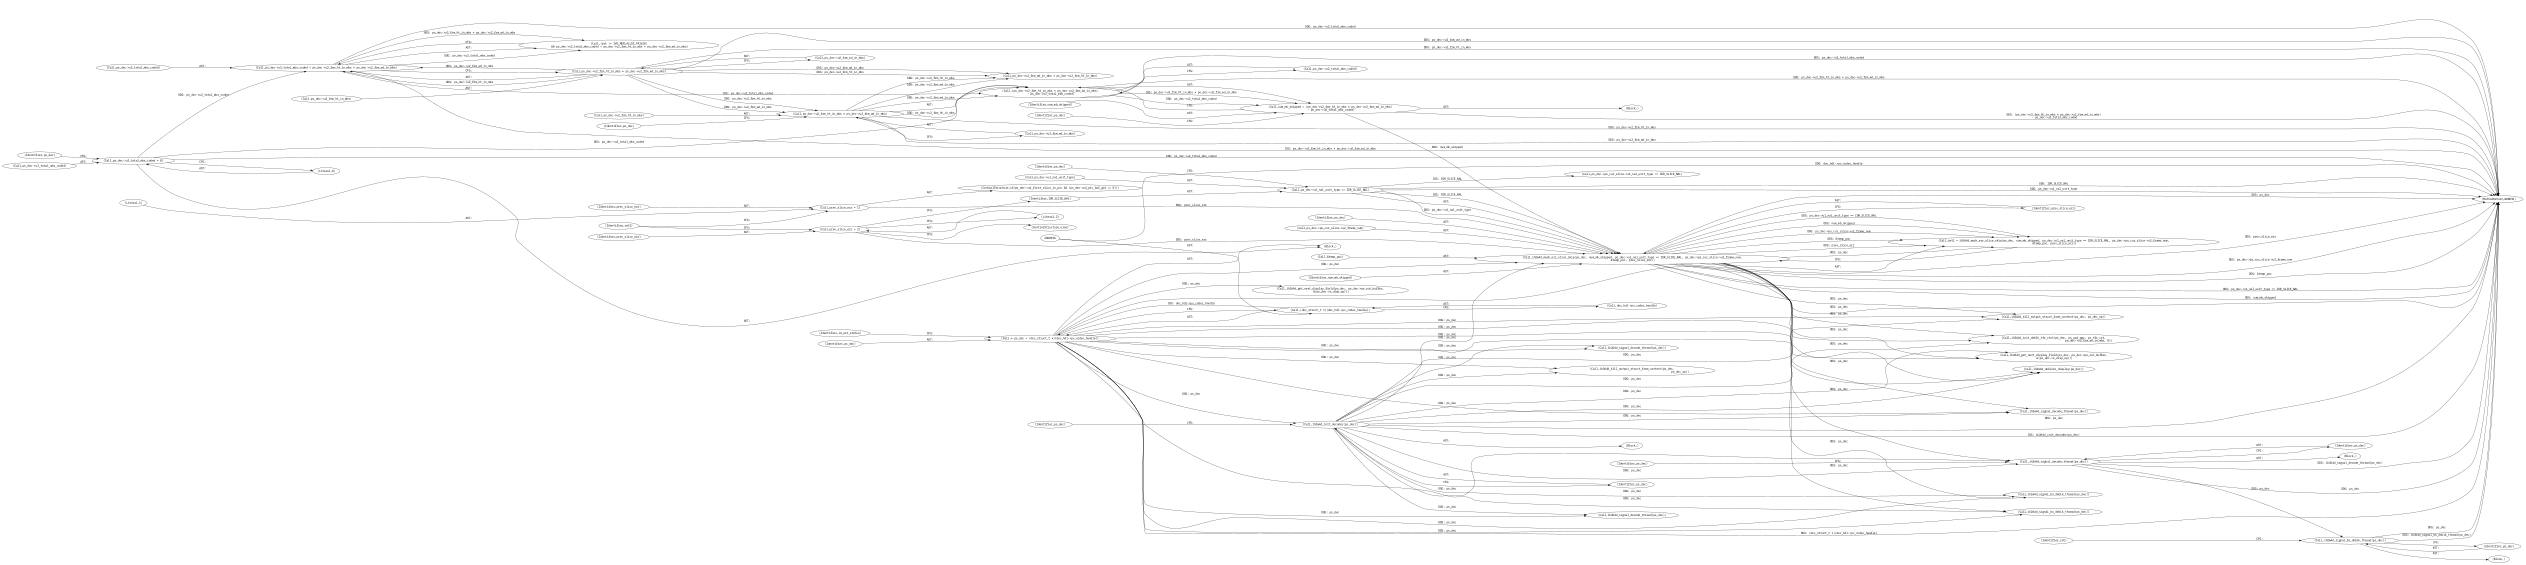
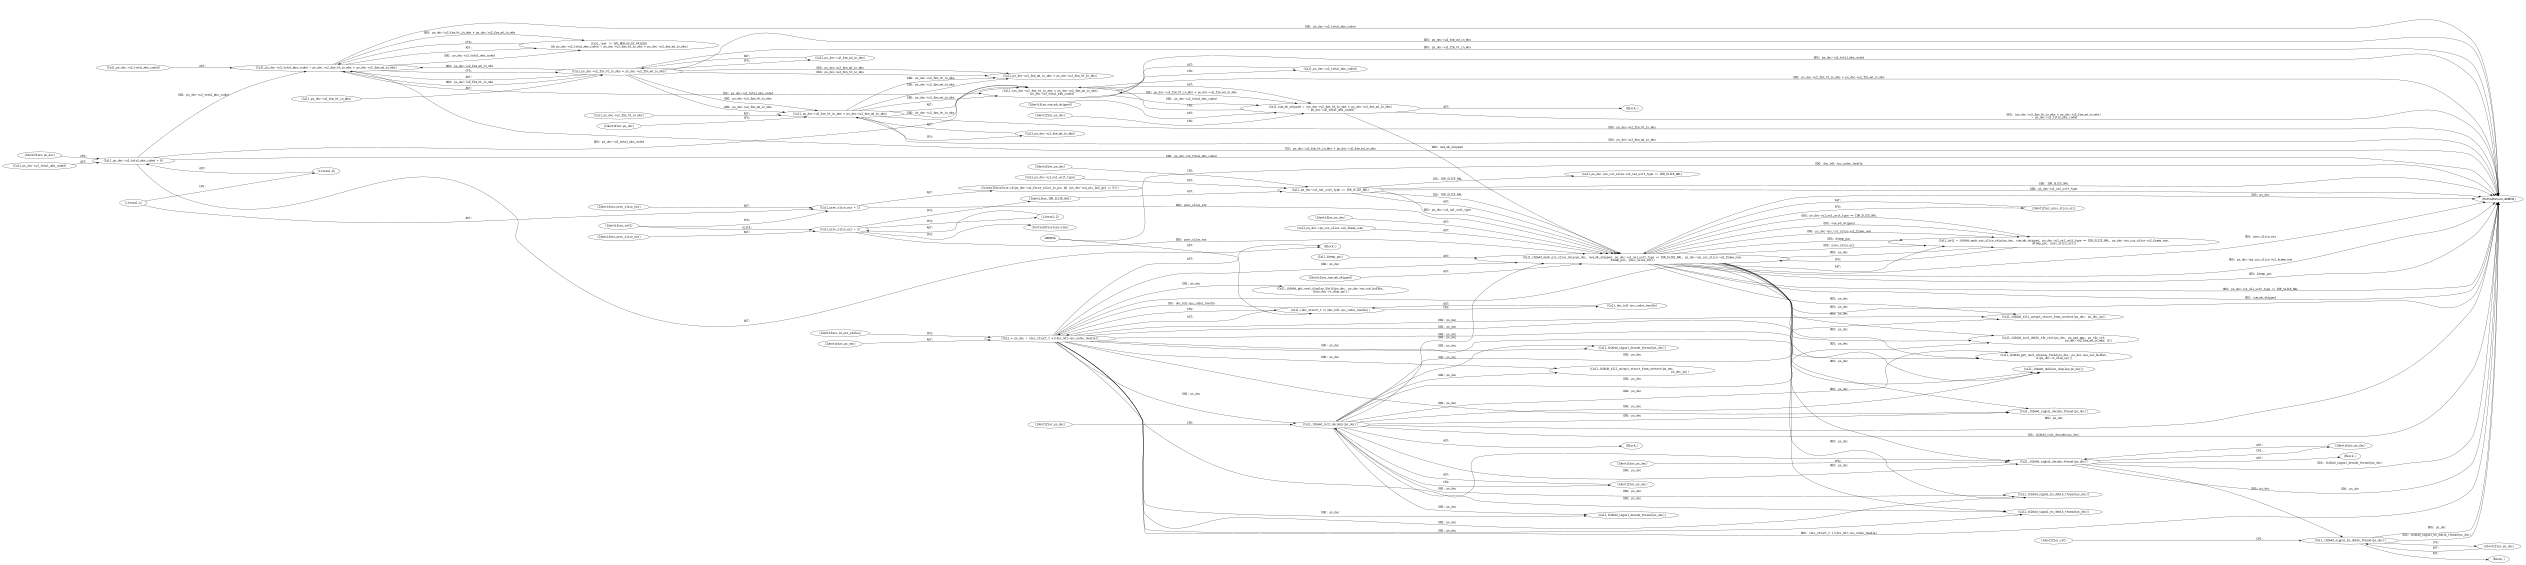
(239, 167) -> (229, 187)
(748, 228) -> (748, 228)
